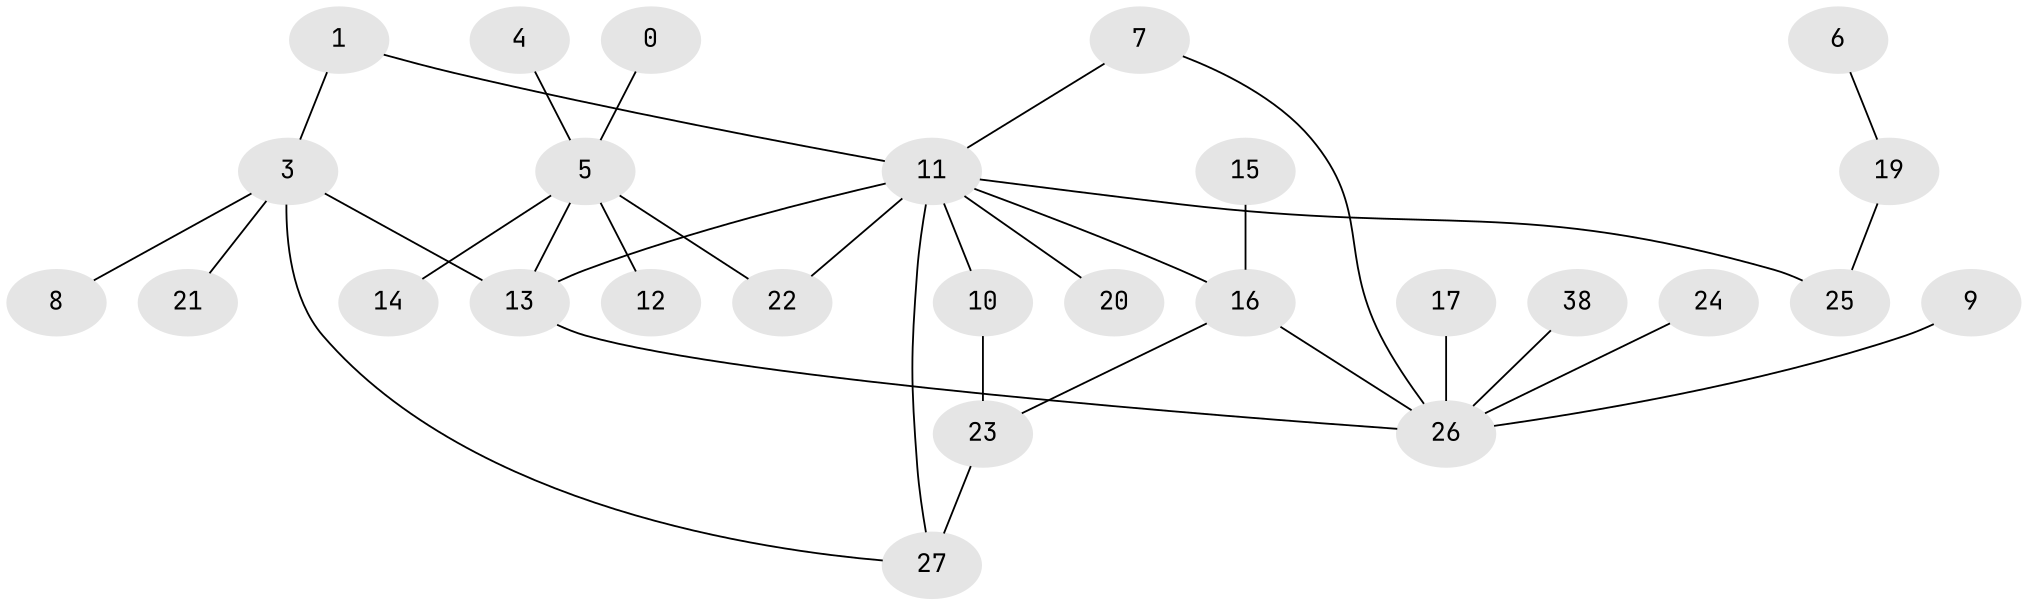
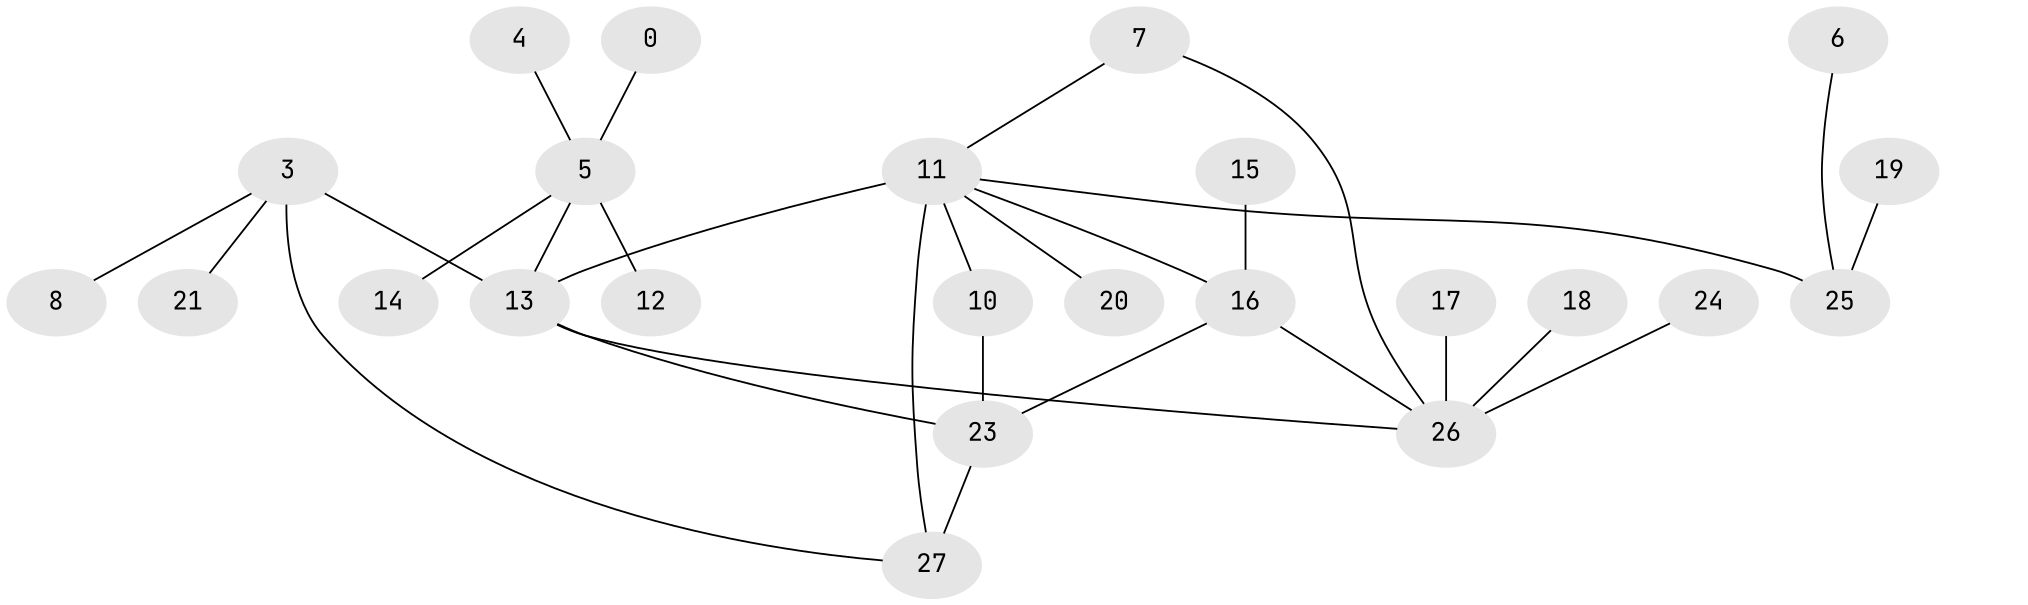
(339, 40) -> none
(1864, 106) -> (1822, 172)
(782, 303) -> none
(1577, 303) -> (1577, 303)
(1971, 303) -> none
none -> (744, 382)
